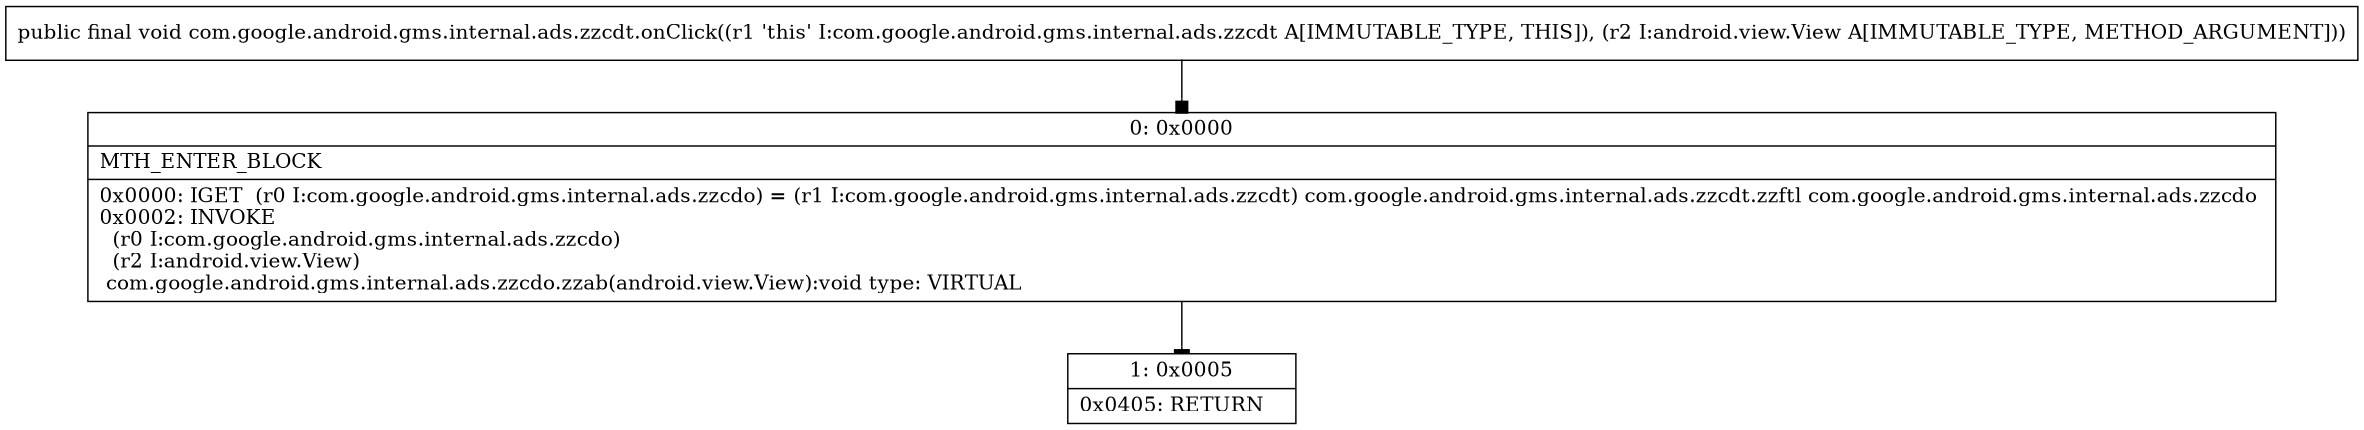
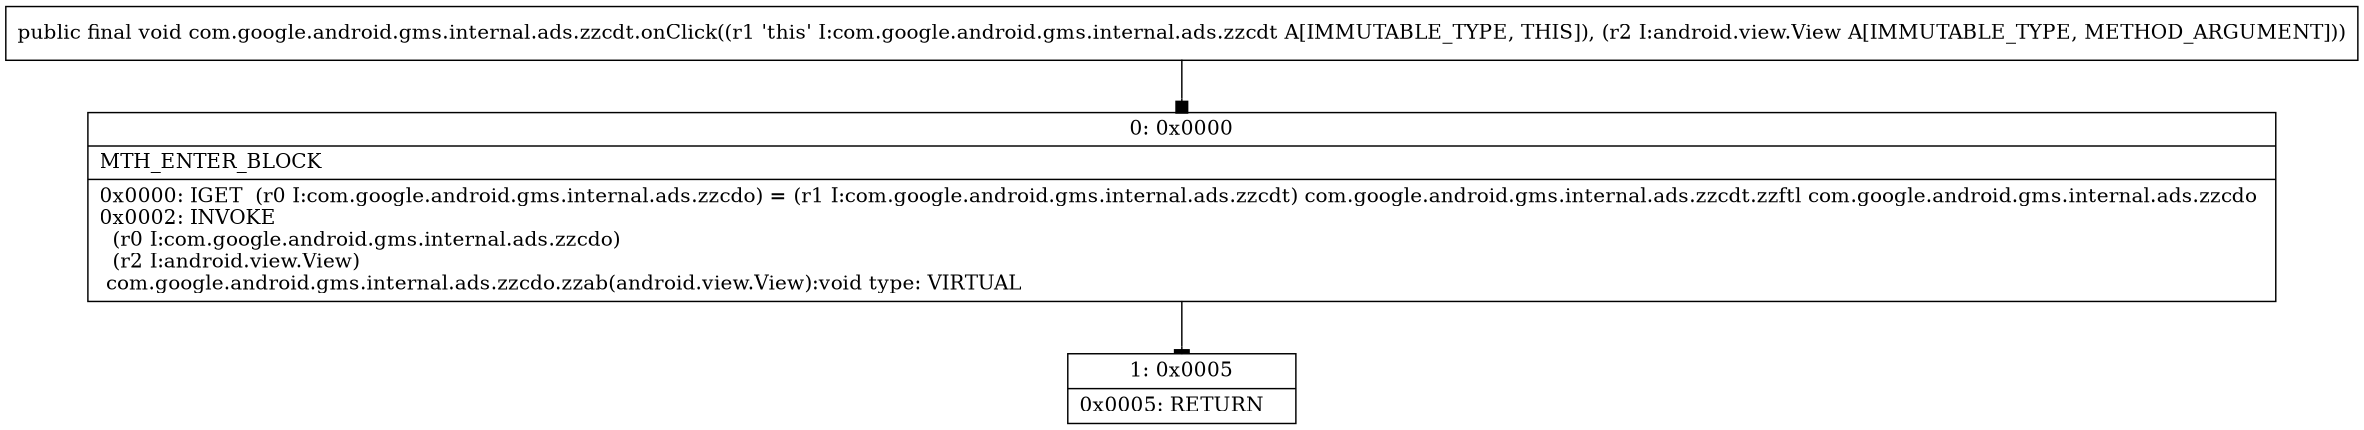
(1182, 405) -> (1182, 405)
